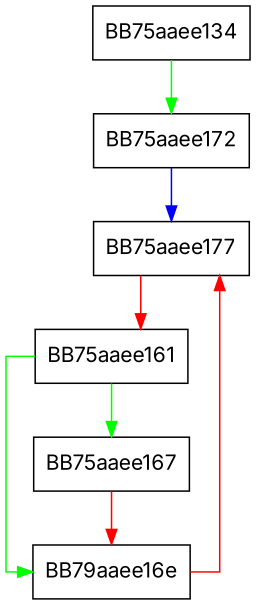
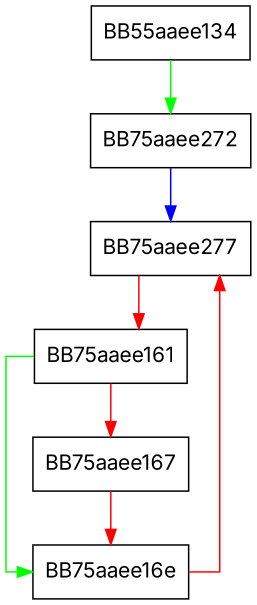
(171, 33) -> (171, 33)
(171, 141) -> (171, 141)
(171, 249) -> (171, 249)
(112, 403) -> (111, 403)
(112, 572) -> (111, 572)
